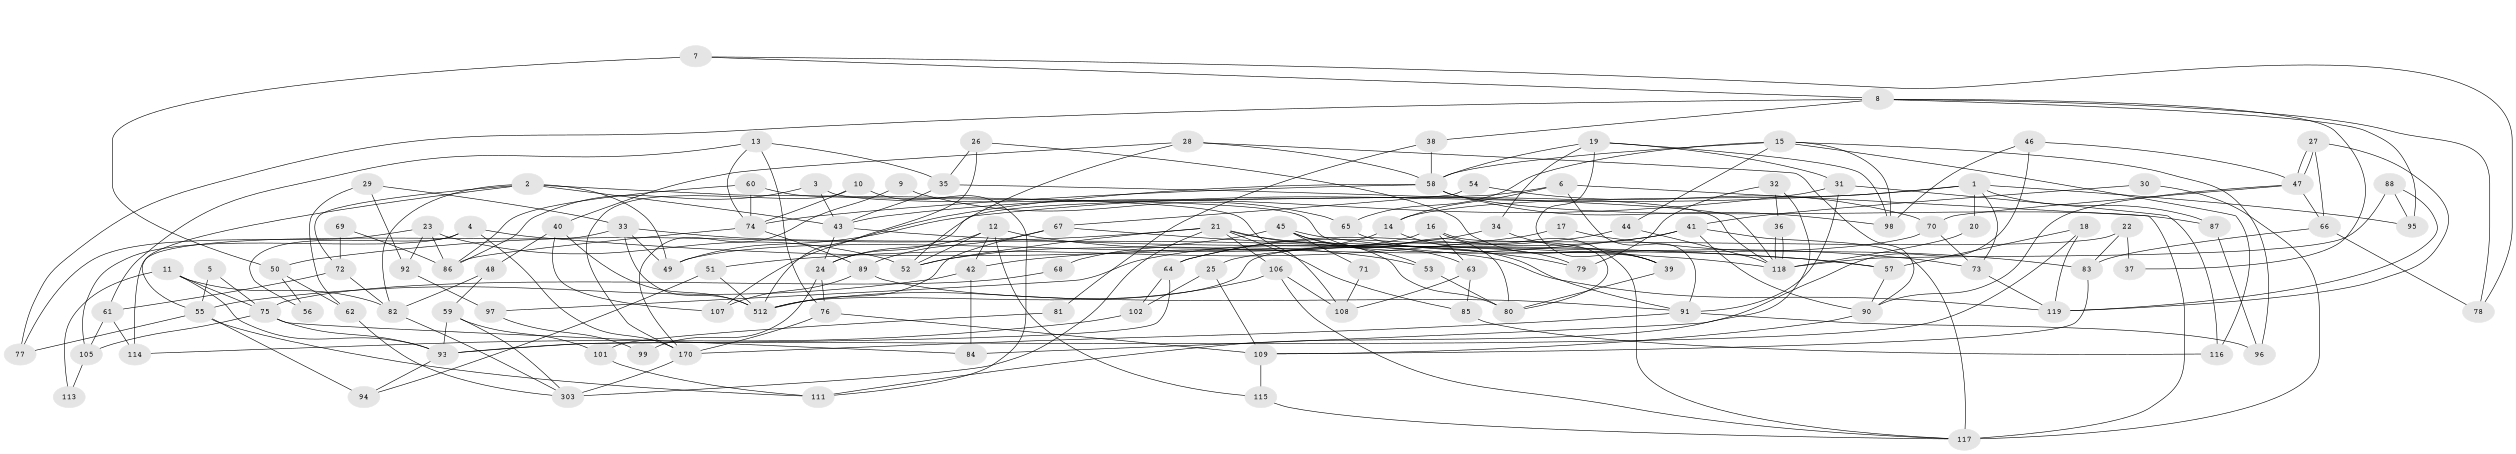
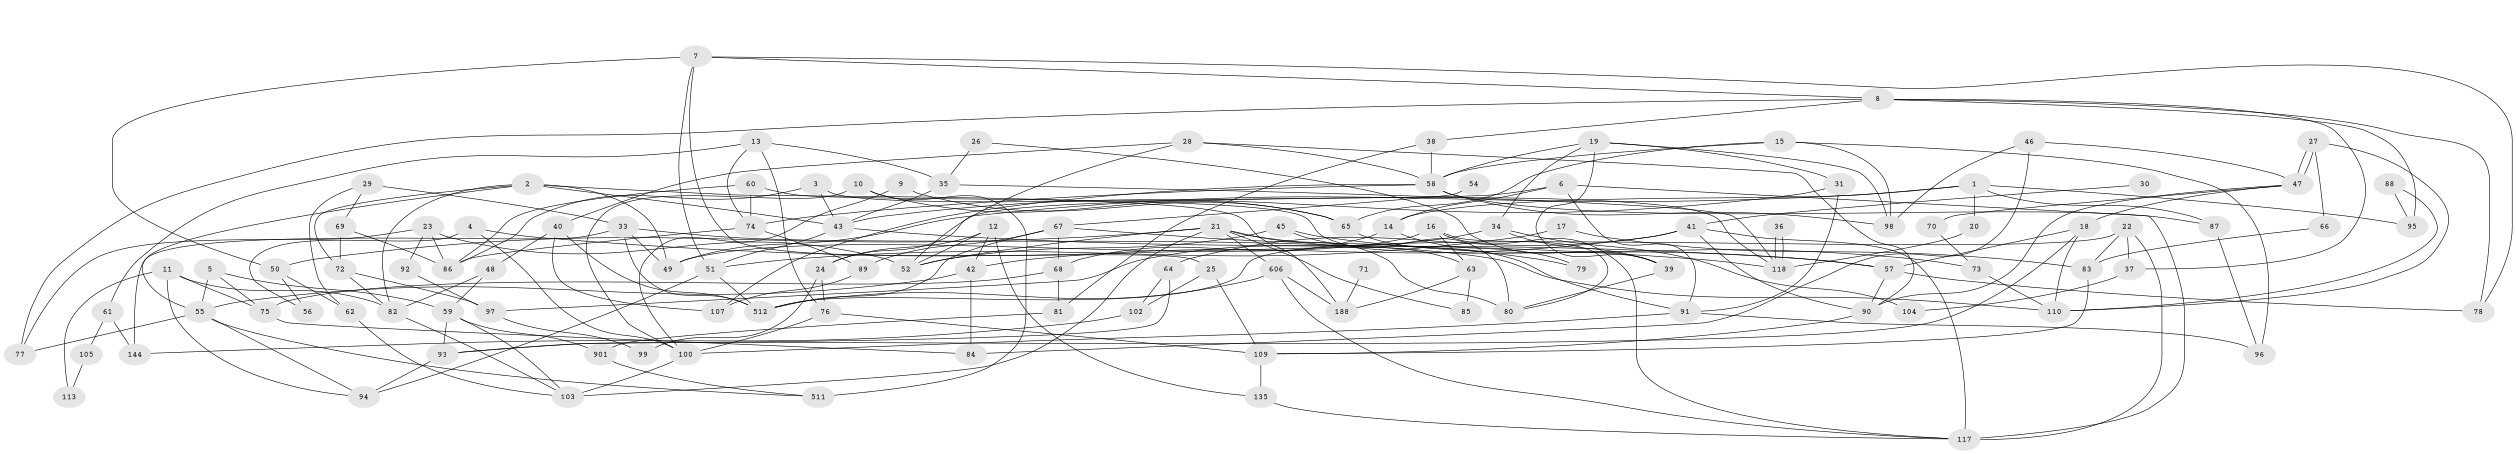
none -> (679, 165)
(1774, 184) -> none
(1705, 197) -> none
(2311, 205) -> (2160, 202)
(806, 207) -> (1102, 207)
(925, 216) -> none
(1998, 226) -> none
(386, 227) -> (357, 200)
(1626, 227) -> none
(350, 244) -> none
(830, 248) -> (774, 248)
none -> (1058, 248)
(1322, 248) -> none
(1572, 249) -> (718, 224)
(2085, 256) -> none
(2398, 267) -> (2169, 297)
(1276, 269) -> (1276, 269)
(1429, 269) -> none
none -> (293, 286)
none -> (1058, 291)
(230, 292) -> (429, 291)
(1271, 300) -> none
(1342, 312) -> (1342, 312)
none -> (1909, 312)
(2054, 312) -> (2054, 312)
(175, 331) -> none
(349, 334) -> none
(296, 338) -> (235, 366)
(135, 354) -> (135, 354)
(601, 354) -> (601, 354)
(686, 354) -> (686, 354)
(2217, 354) -> none
(2288, 391) -> (2144, 397)
(568, 397) -> (568, 397)
(818, 397) -> (818, 397)
(1261, 397) -> (1261, 397)
